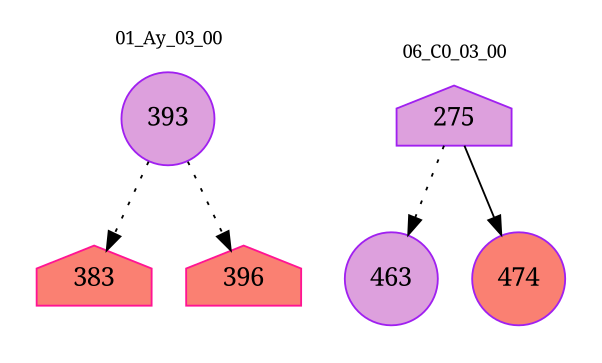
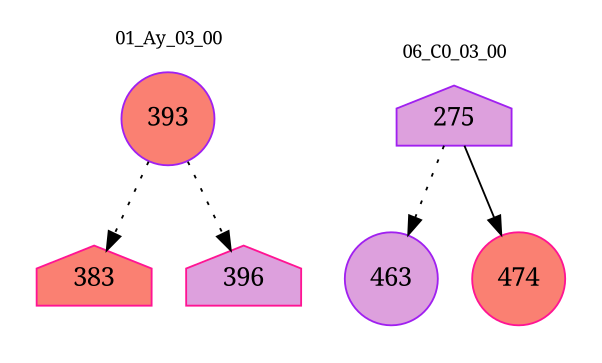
(168, 119) -> (168, 119)
(244, 279) -> (244, 279)
(519, 279) -> (519, 279)
